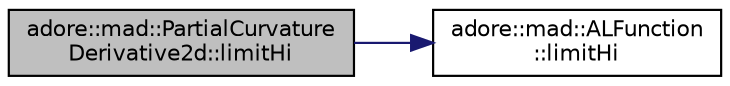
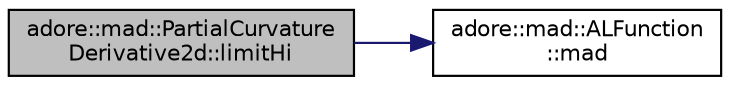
(577, 43) -> (577, 43)
